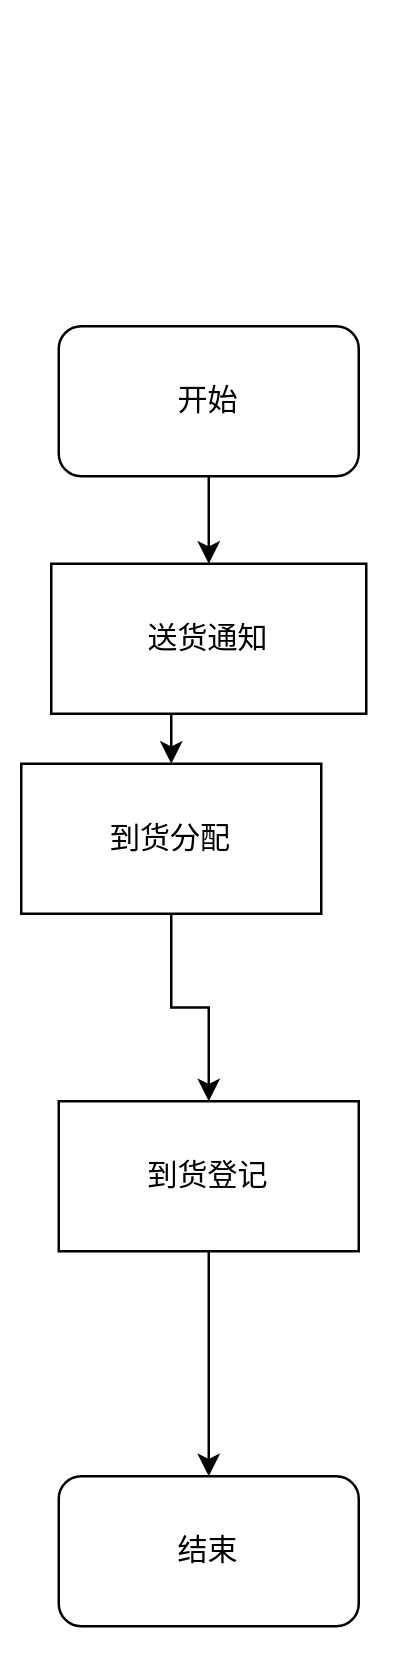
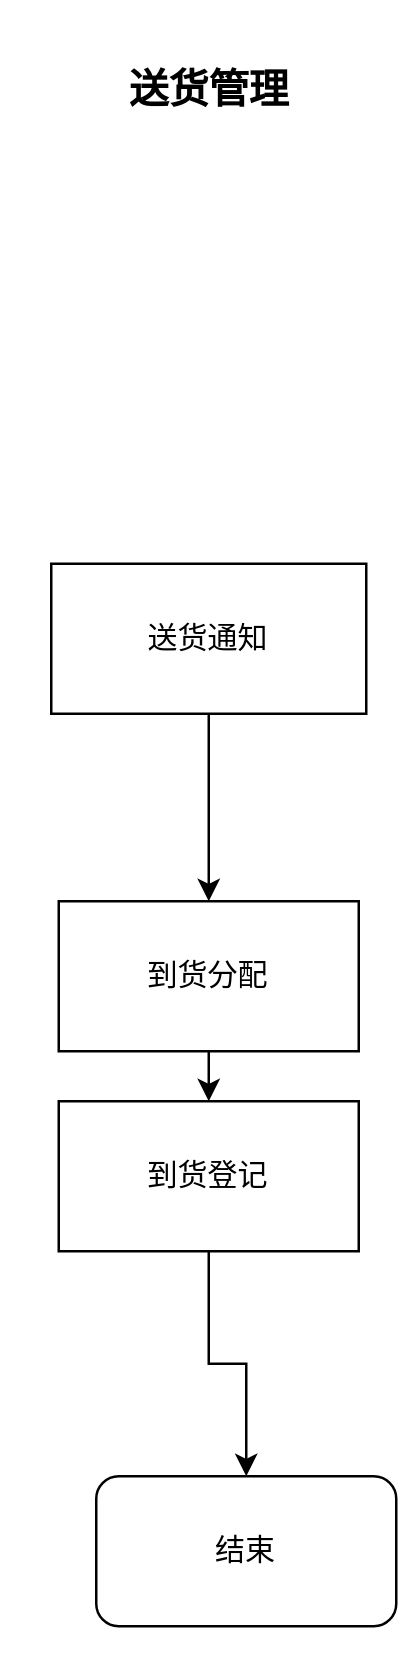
none -> (209, 89)
(209, 401) -> none
(209, 512) -> none
(171, 839) -> (209, 976)
(209, 1551) -> (246, 1551)
